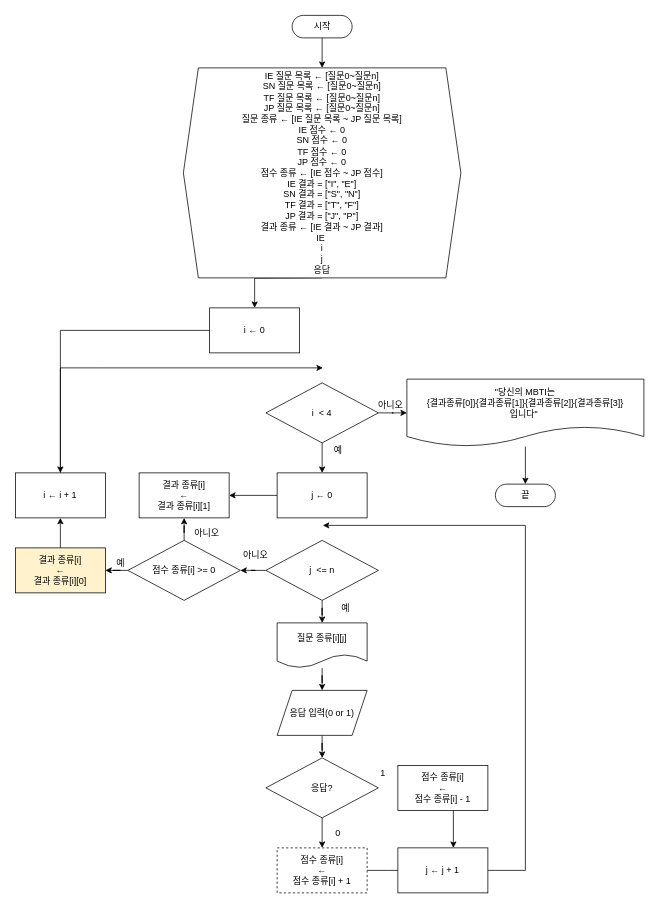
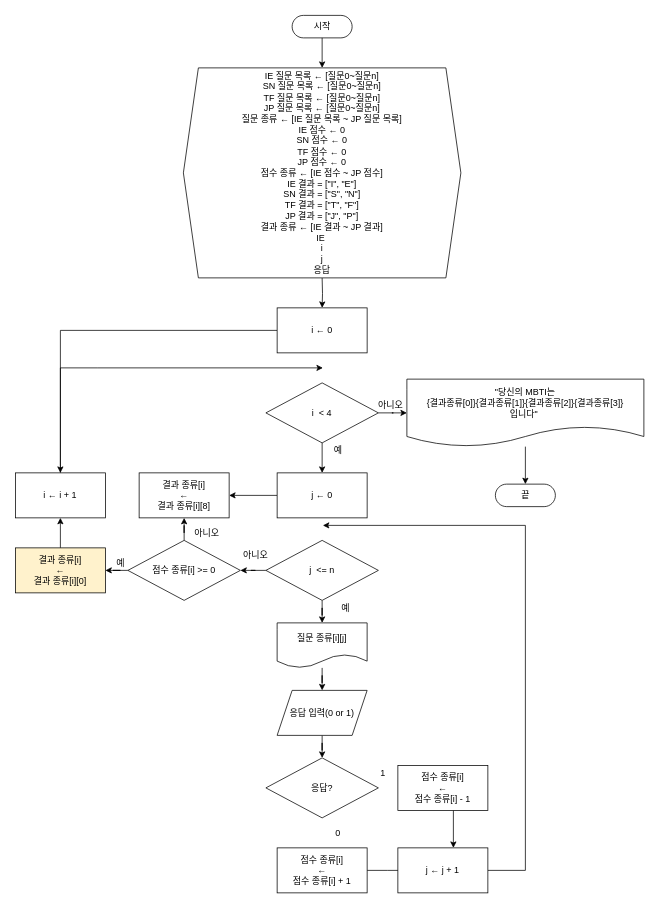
(255, 330) -> (322, 330)
(184, 495) -> (184, 495)
(322, 841) -> none
(322, 870) -> (322, 870)
